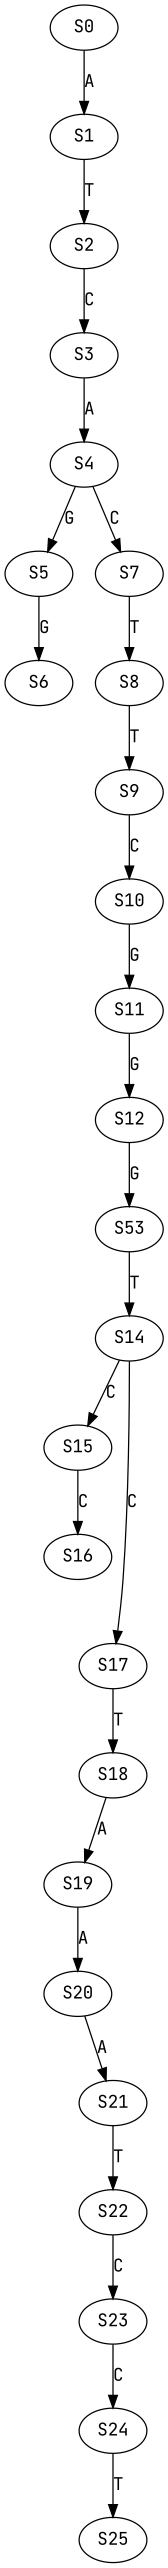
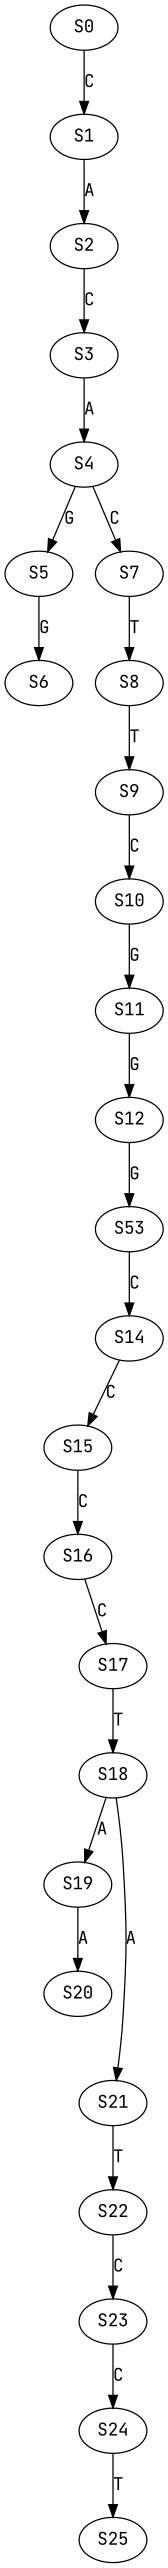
(90, 82) -> (90, 82)
(90, 191) -> (90, 191)
(135, 1284) -> (135, 1284)
(127, 1496) -> (93, 1605)
(93, 2042) -> (126, 1933)
